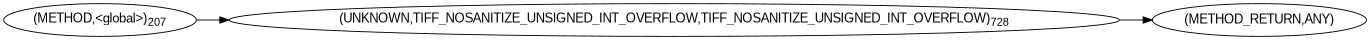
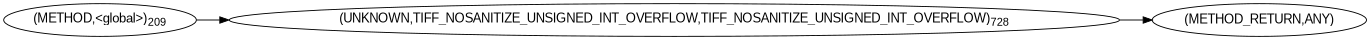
(157, 19) -> (157, 19)
